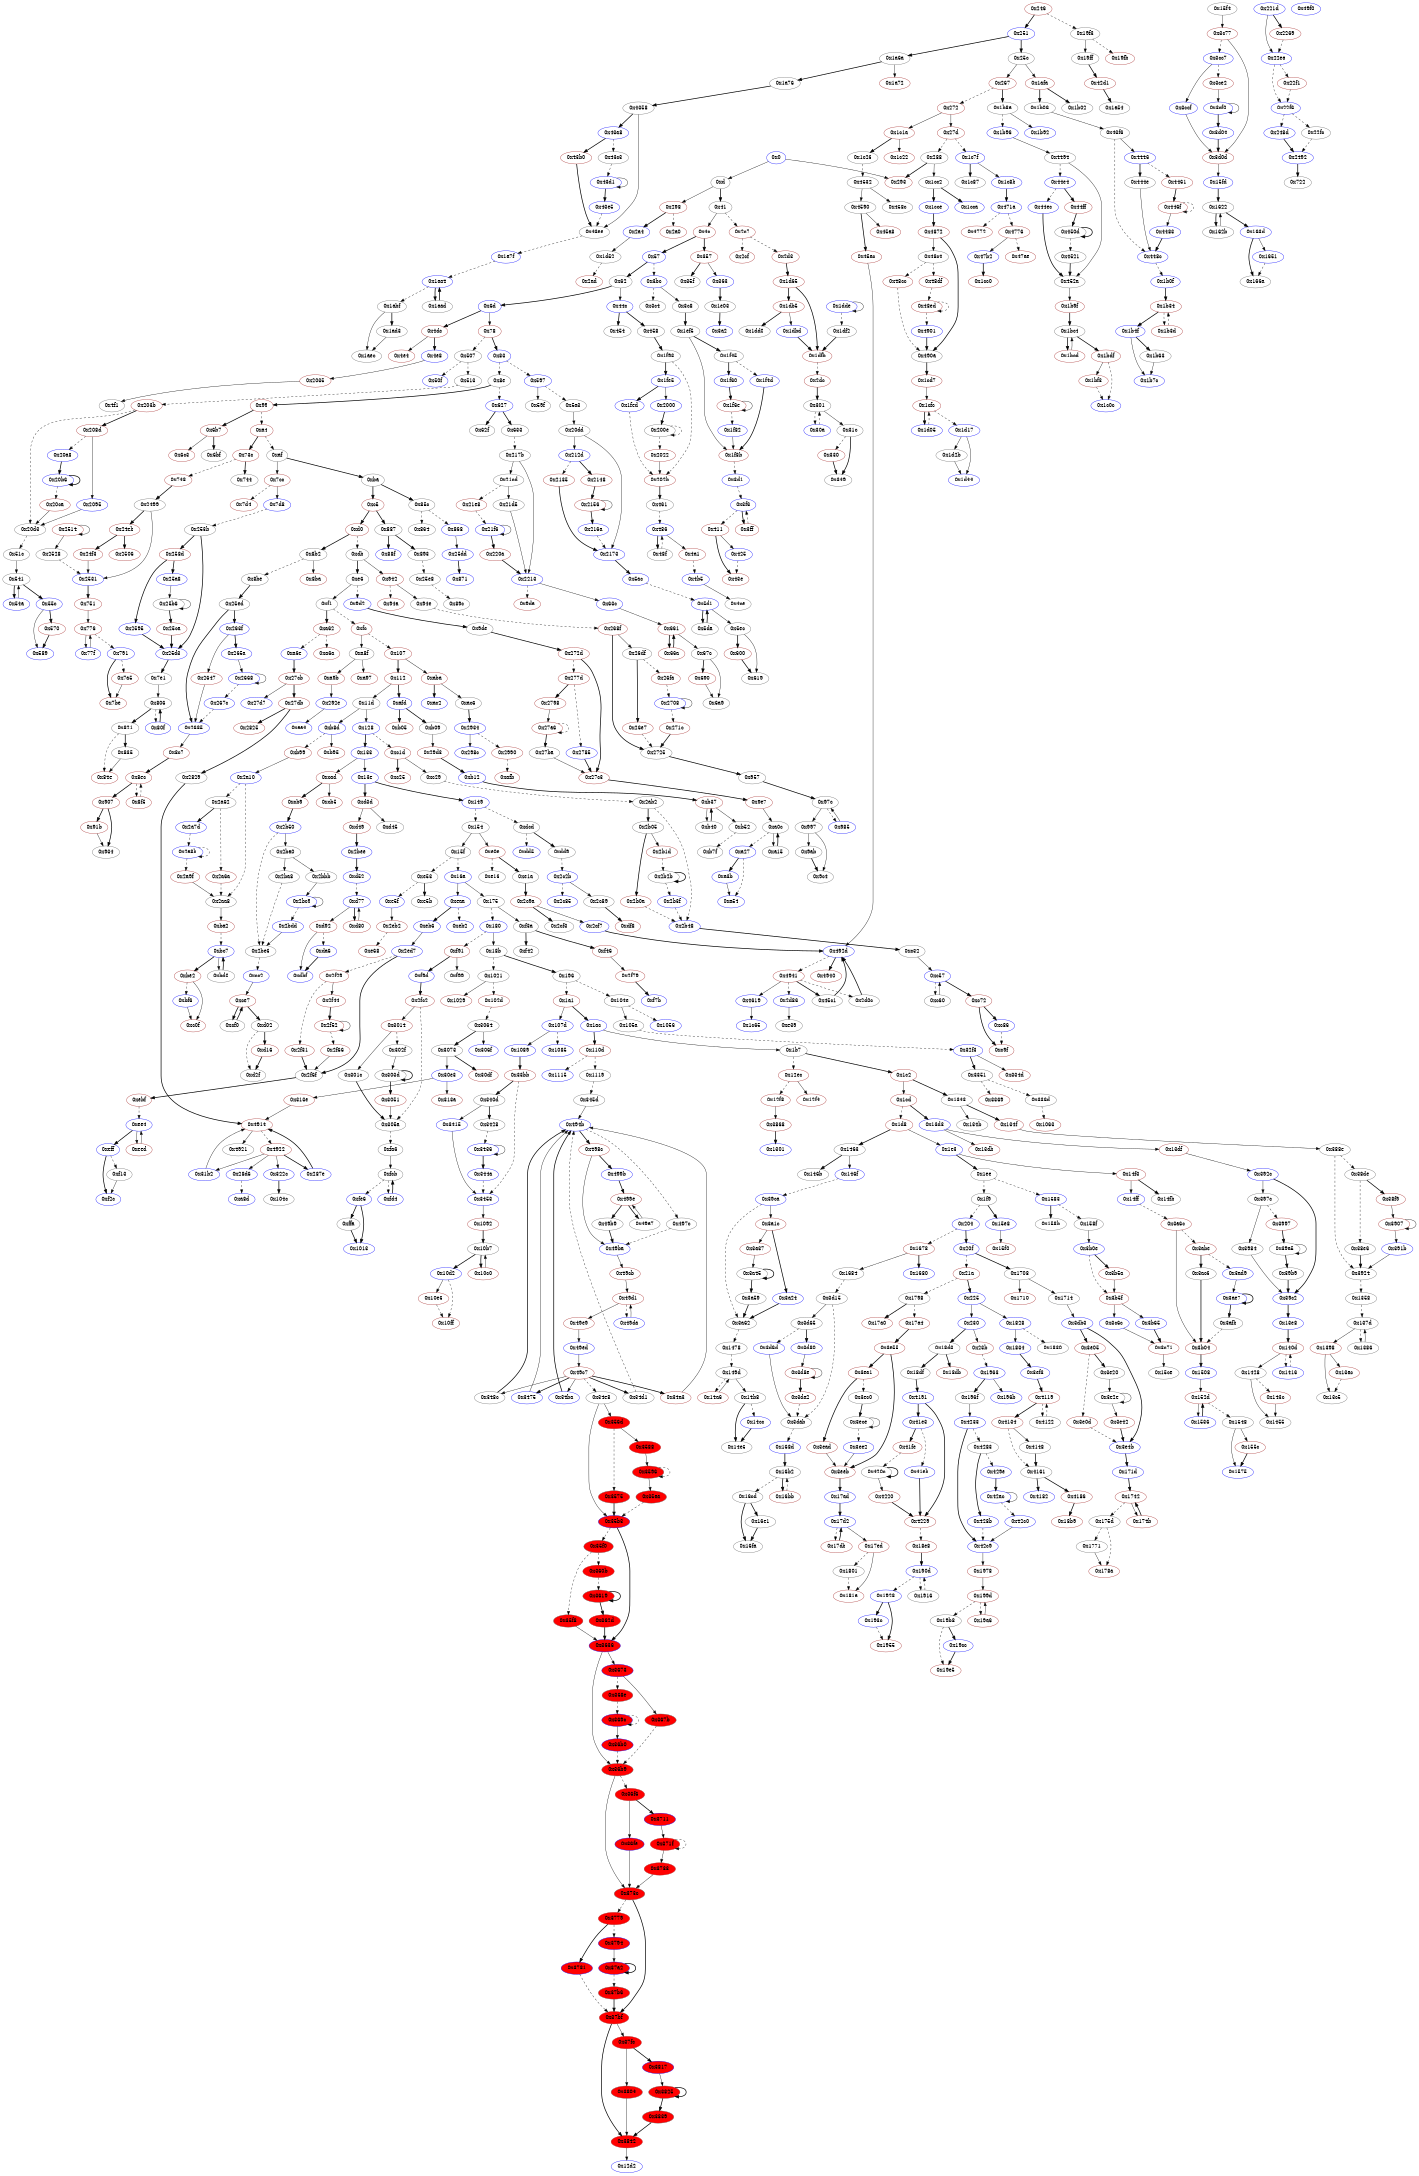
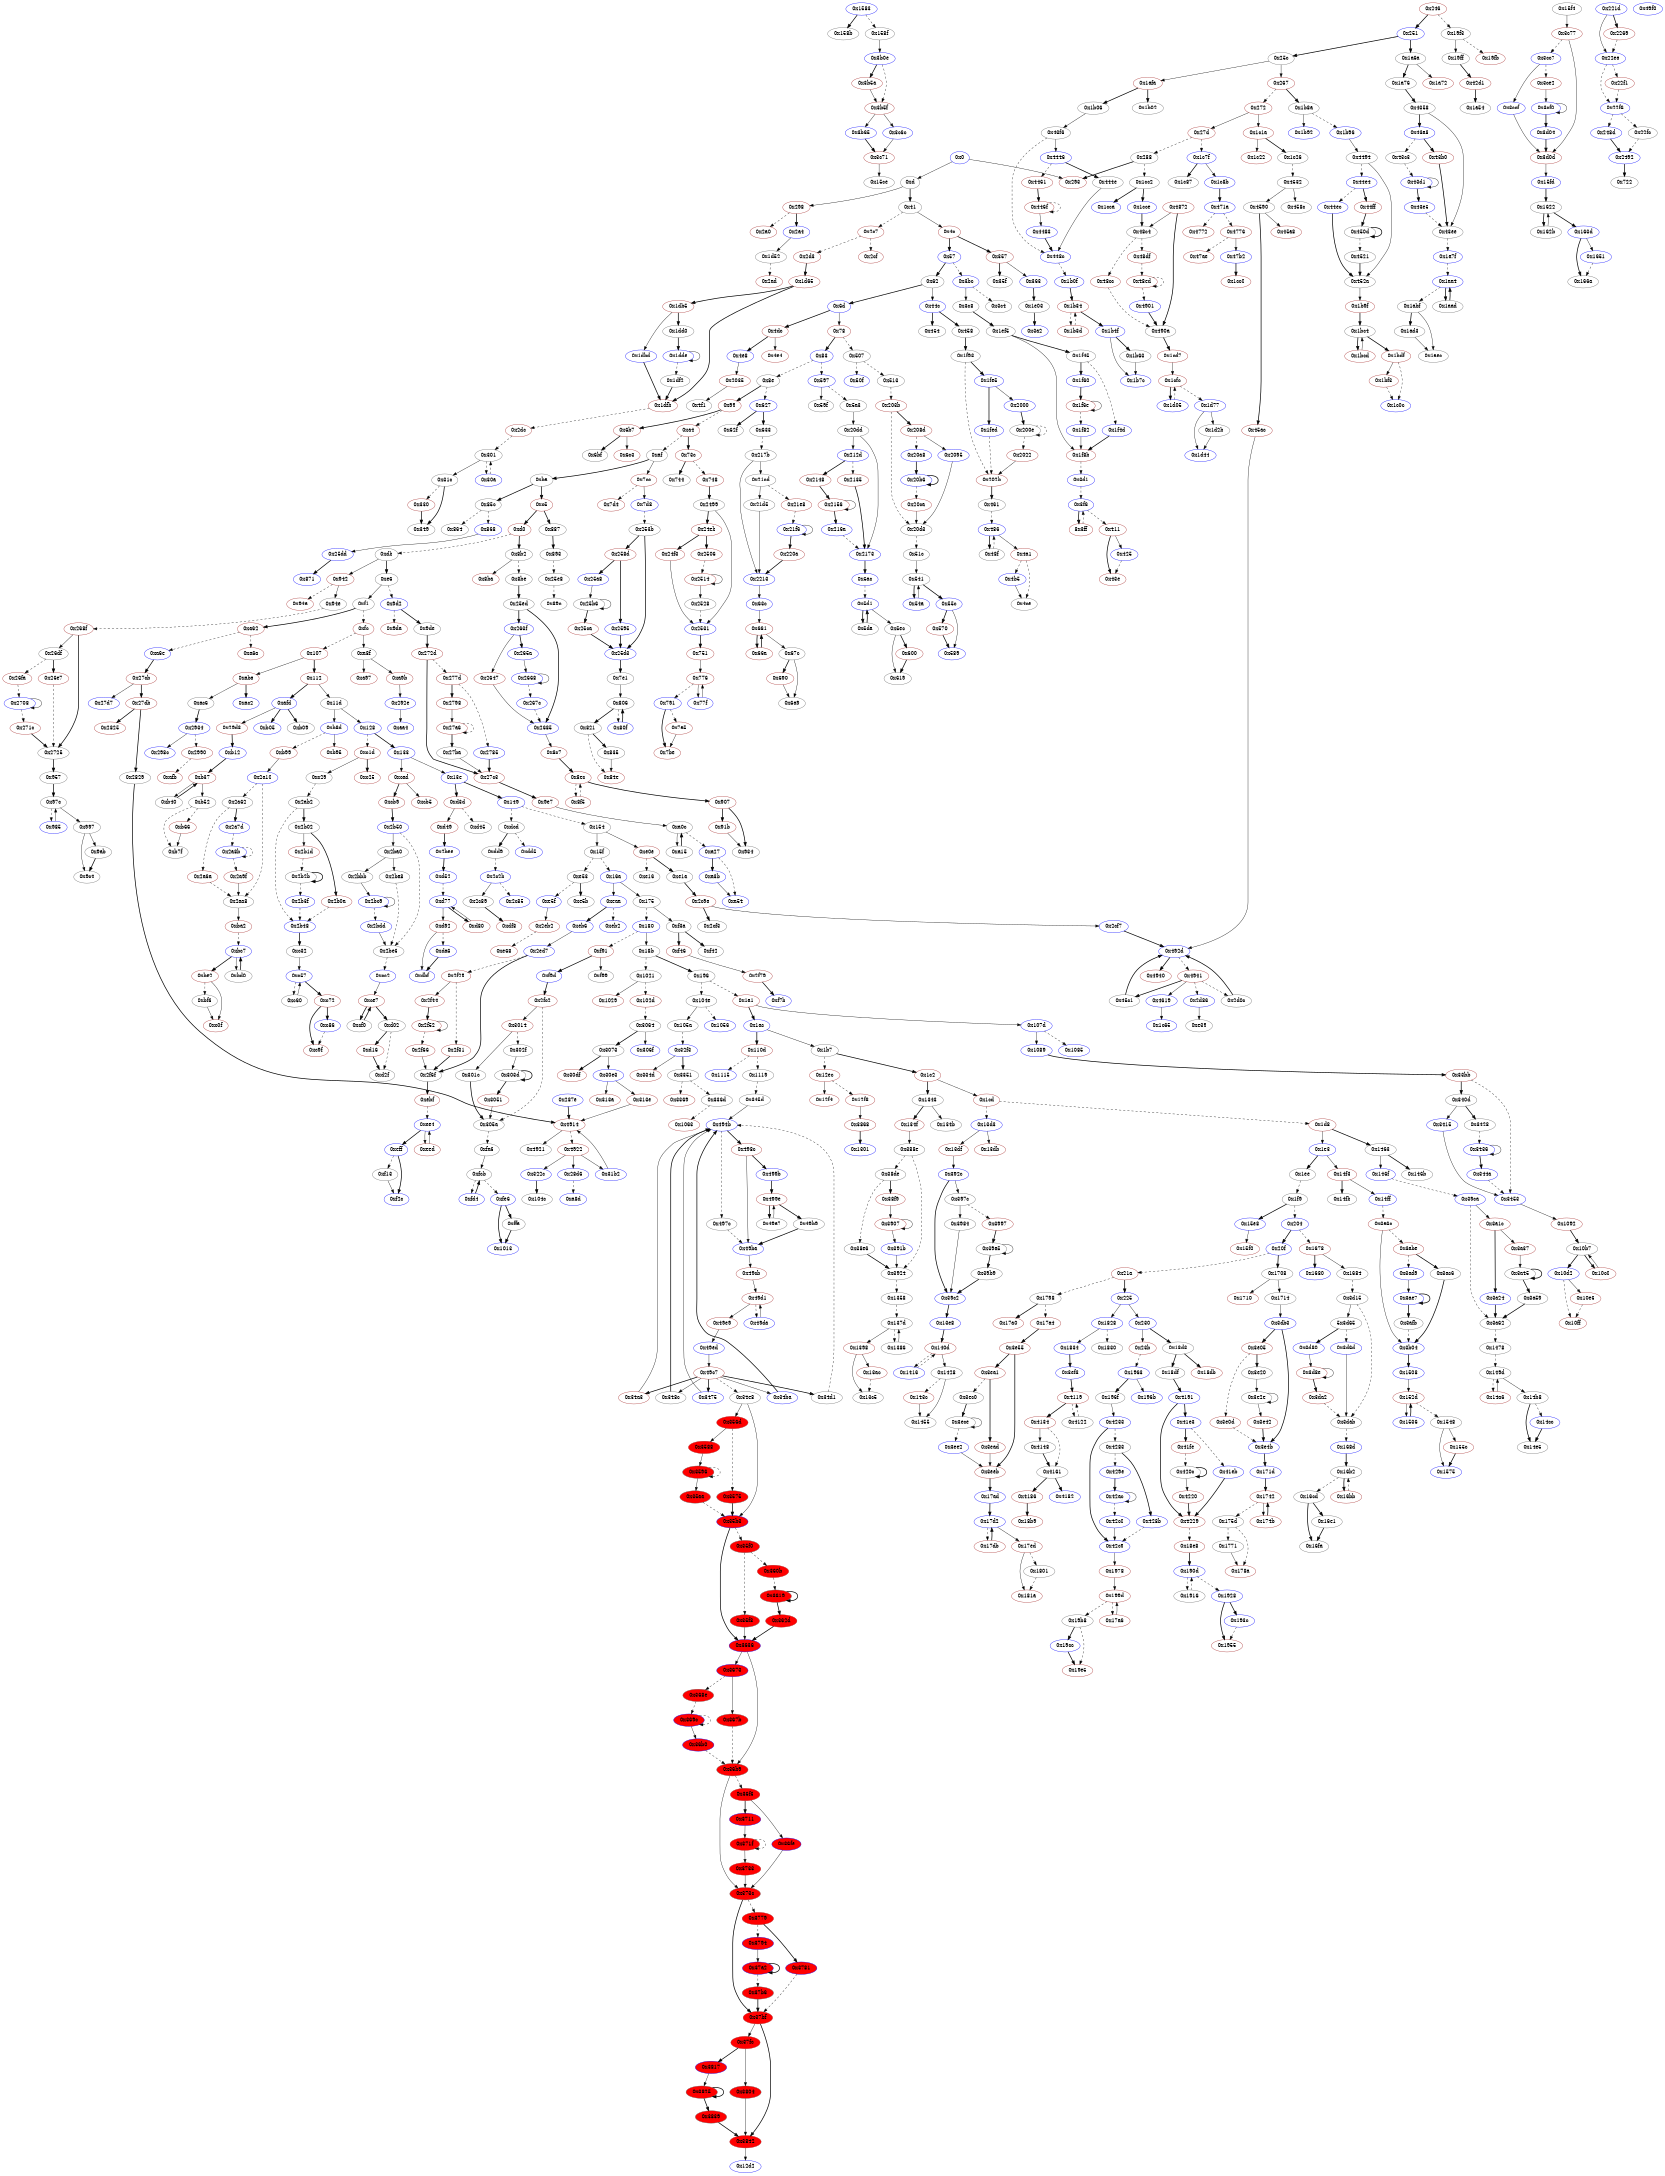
(934, 168) -> (1144, 168)
(934, 218) -> (1142, 218)
none -> (678, 342)
(817, 392) -> (505, 442)
(964, 431) -> (1210, 406)
(747, 530) -> (1081, 530)
(388, 555) -> none
none -> (704, 565)
none -> (1030, 578)
(527, 590) -> (394, 615)
(399, 728) -> (267, 728)
(433, 739) -> (260, 715)
(376, 814) -> (467, 814)
none -> (183, 827)
(648, 827) -> (304, 827)
(186, 1001) -> (205, 1001)
(918, 1111) -> (987, 1111)
(294, 1161) -> none
(1015, 1186) -> none
(807, 1323) -> (1346, 1323)
(1201, 1348) -> (1409, 1348)
(983, 1621) -> (1115, 1621)
